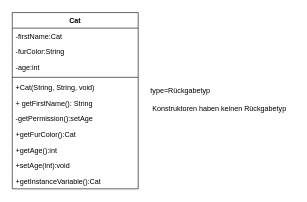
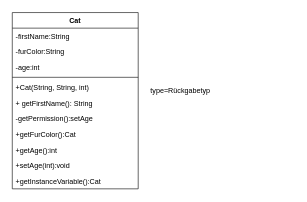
(42, 36) -> (47, 36)
(61, 88) -> (59, 88)
(219, 108) -> none
